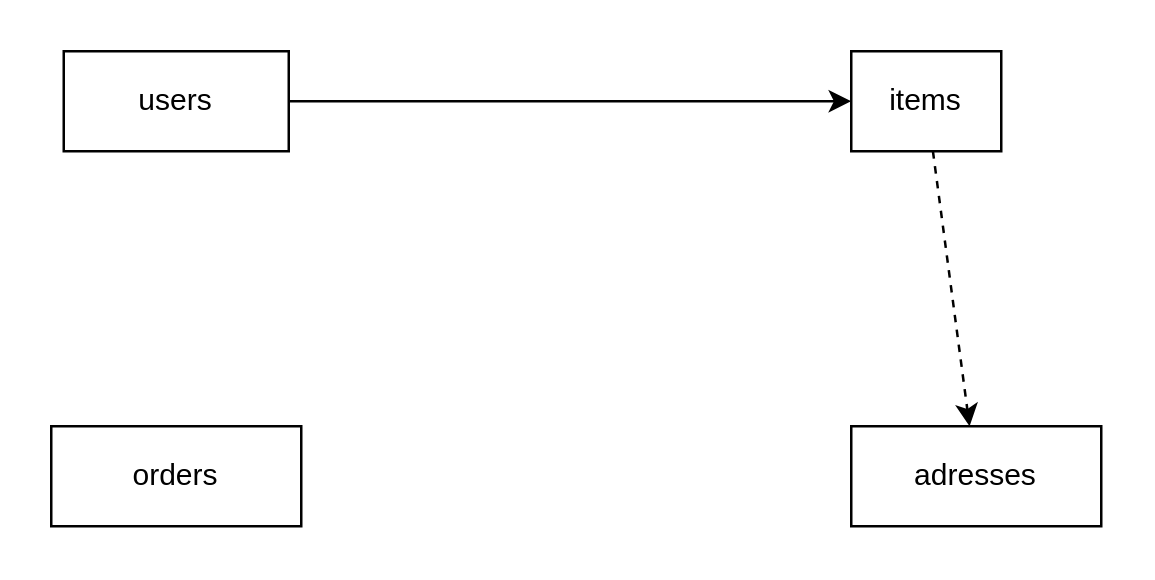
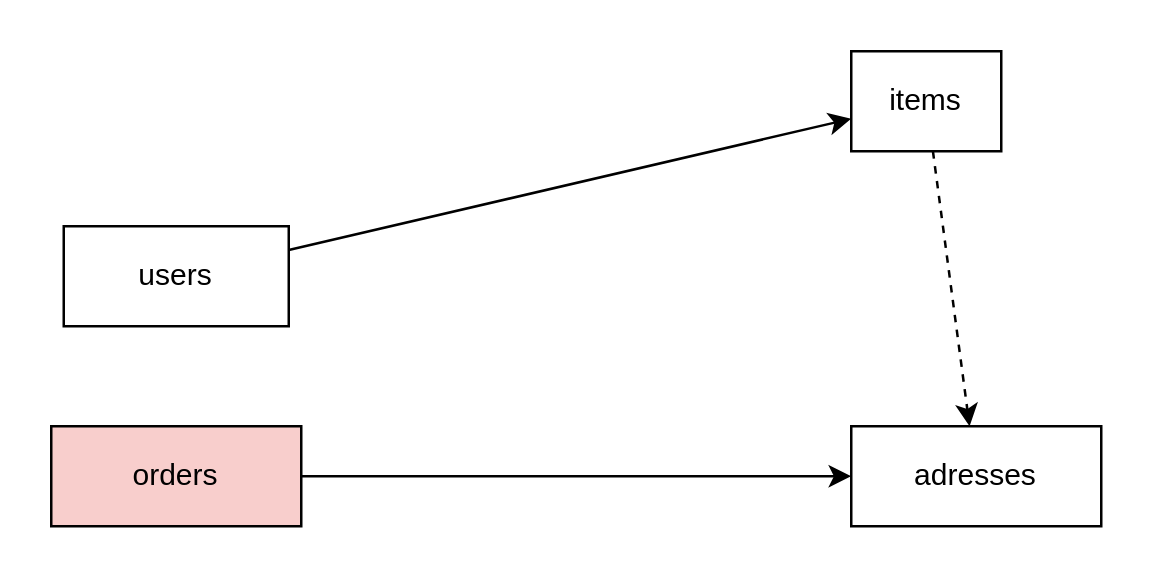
(176, 101) -> (176, 276)
(176, 476) -> (176, 476)
none -> (568, 476)
